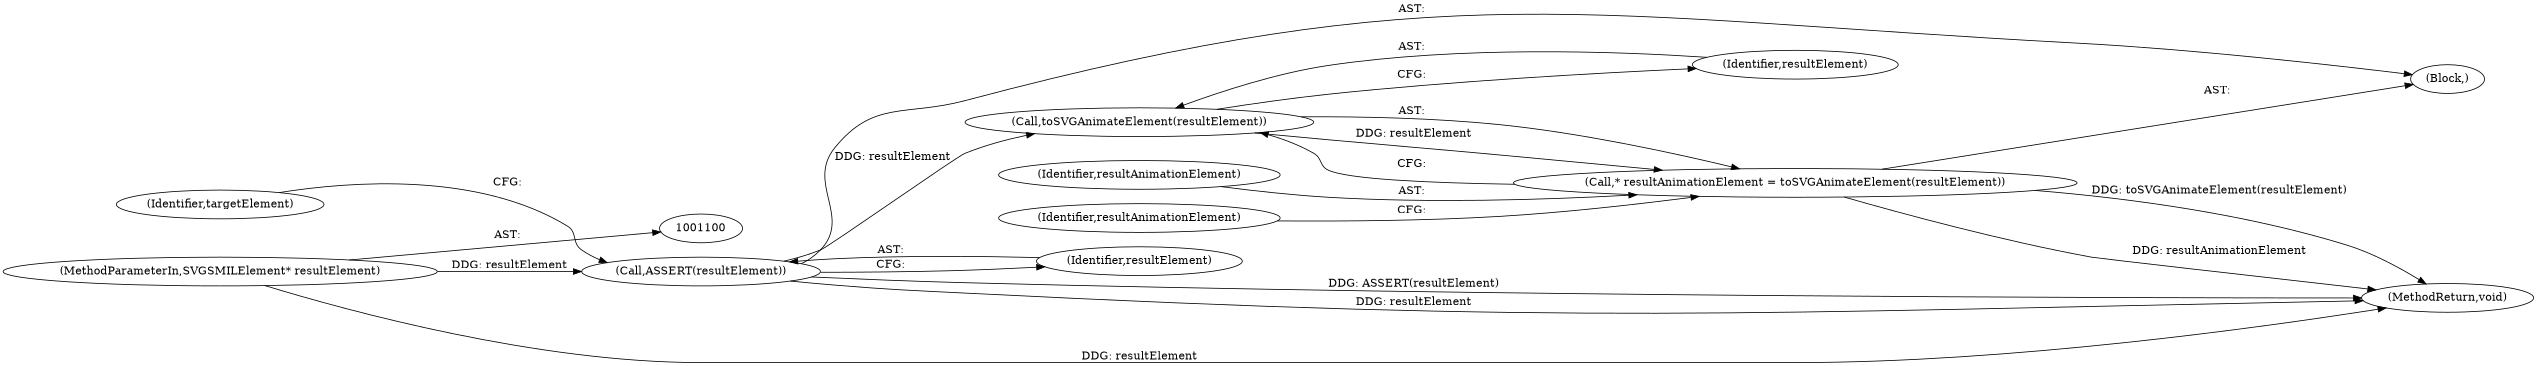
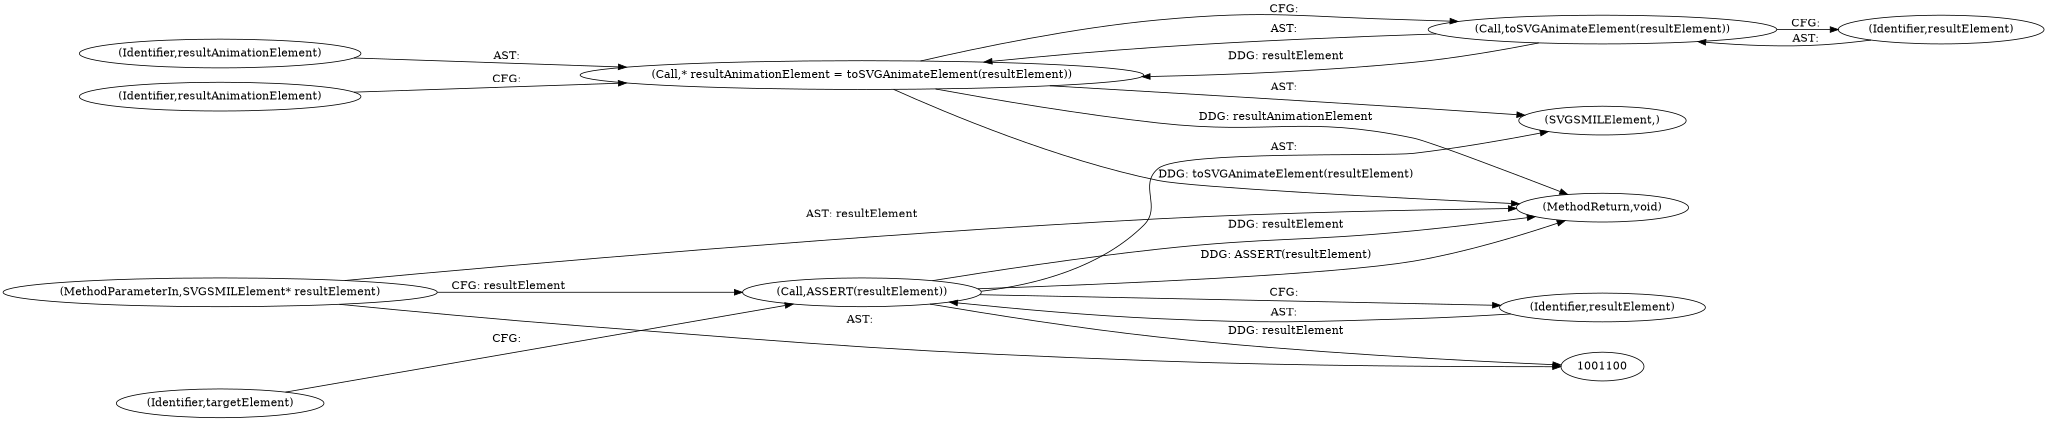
(2448, 79) -> (1602, 121)
(904, 194) -> (1240, 345)
(509, 266) -> (509, 286)
(1139, 357) -> (862, 214)
